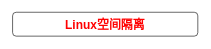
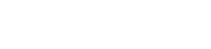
(105, 24) -> none
